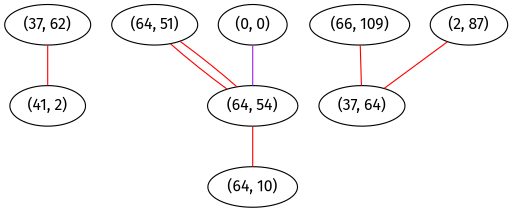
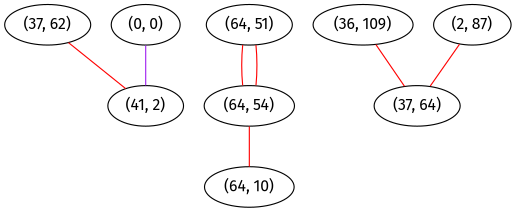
(360, 25) -> (363, 25)
(253, 65) -> (146, 65)
